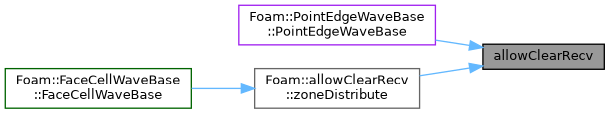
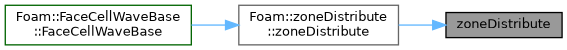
(337, 25) -> none
(544, 57) -> (504, 25)
(337, 88) -> (319, 25)
